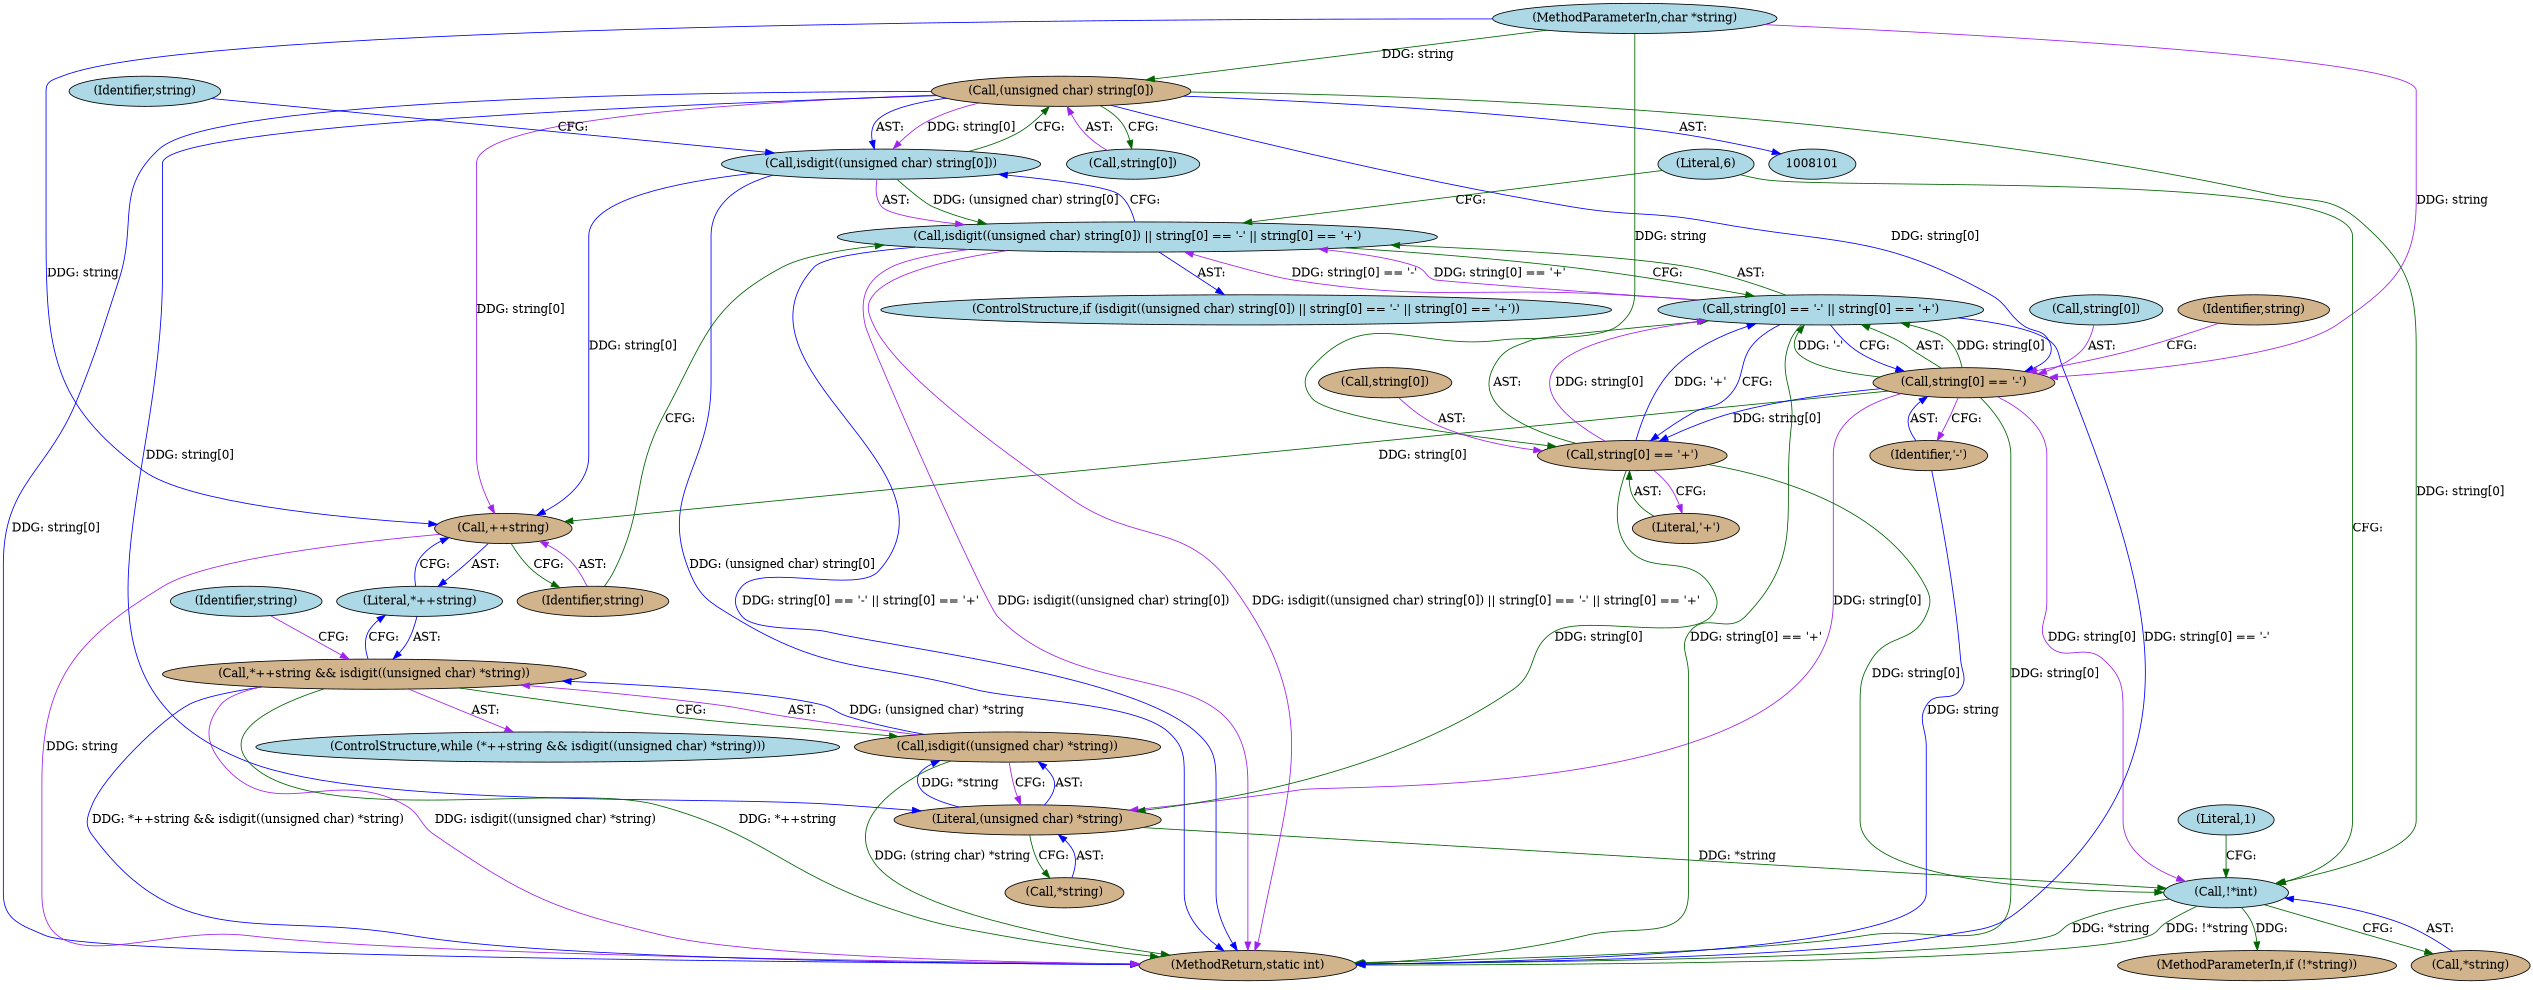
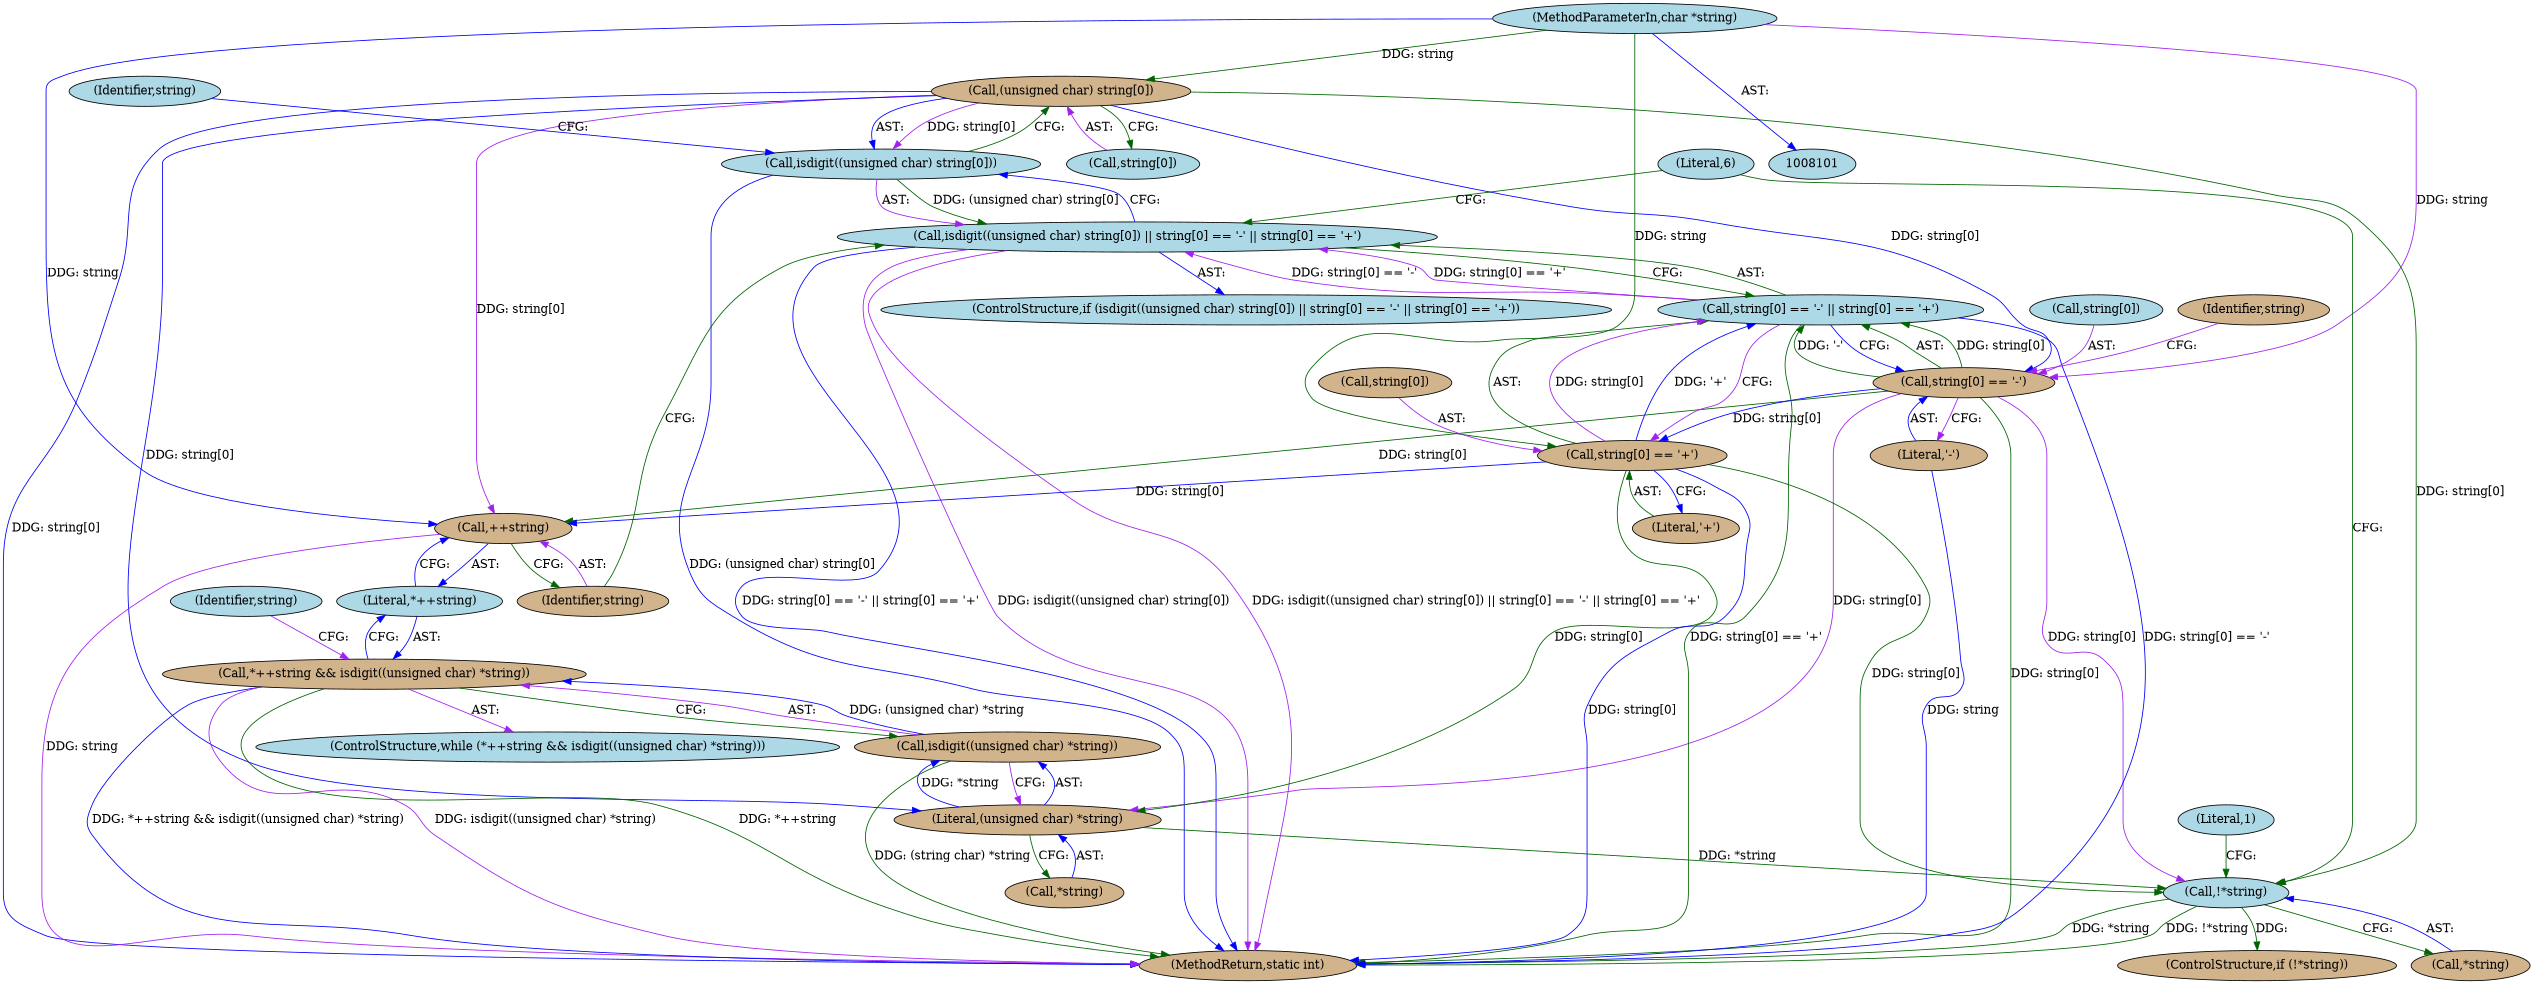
(1479, 113) -> (1721, 89)
(589, 291) -> (1086, 491)
(1732, 392) -> (1732, 392)
(1929, 456) -> (1929, 456)
(1669, 486) -> (1669, 486)
none -> (1587, 745)
(2226, 893) -> (2226, 893)
(2257, 966) -> (2257, 966)
